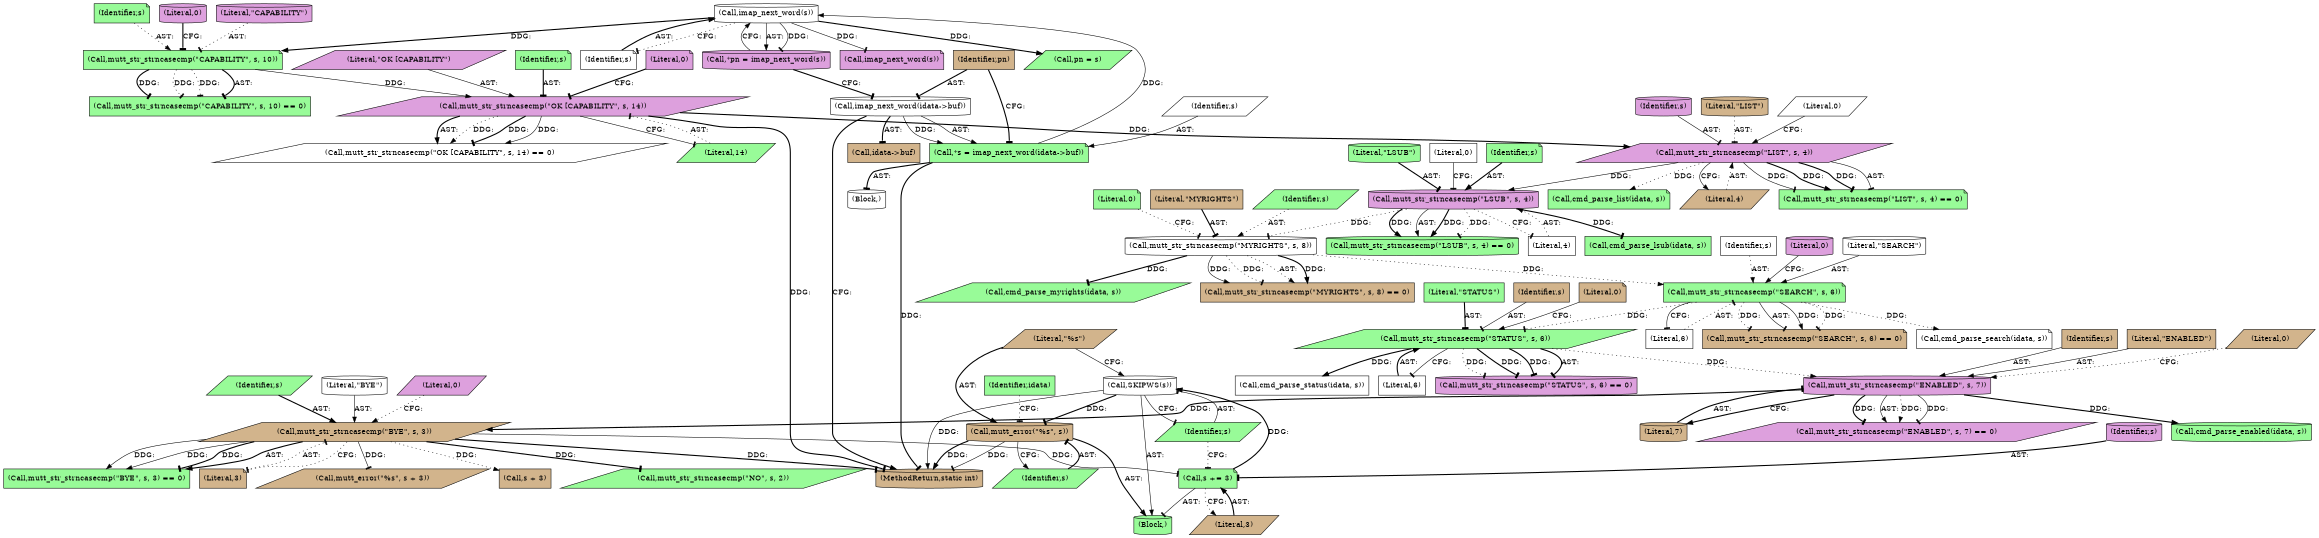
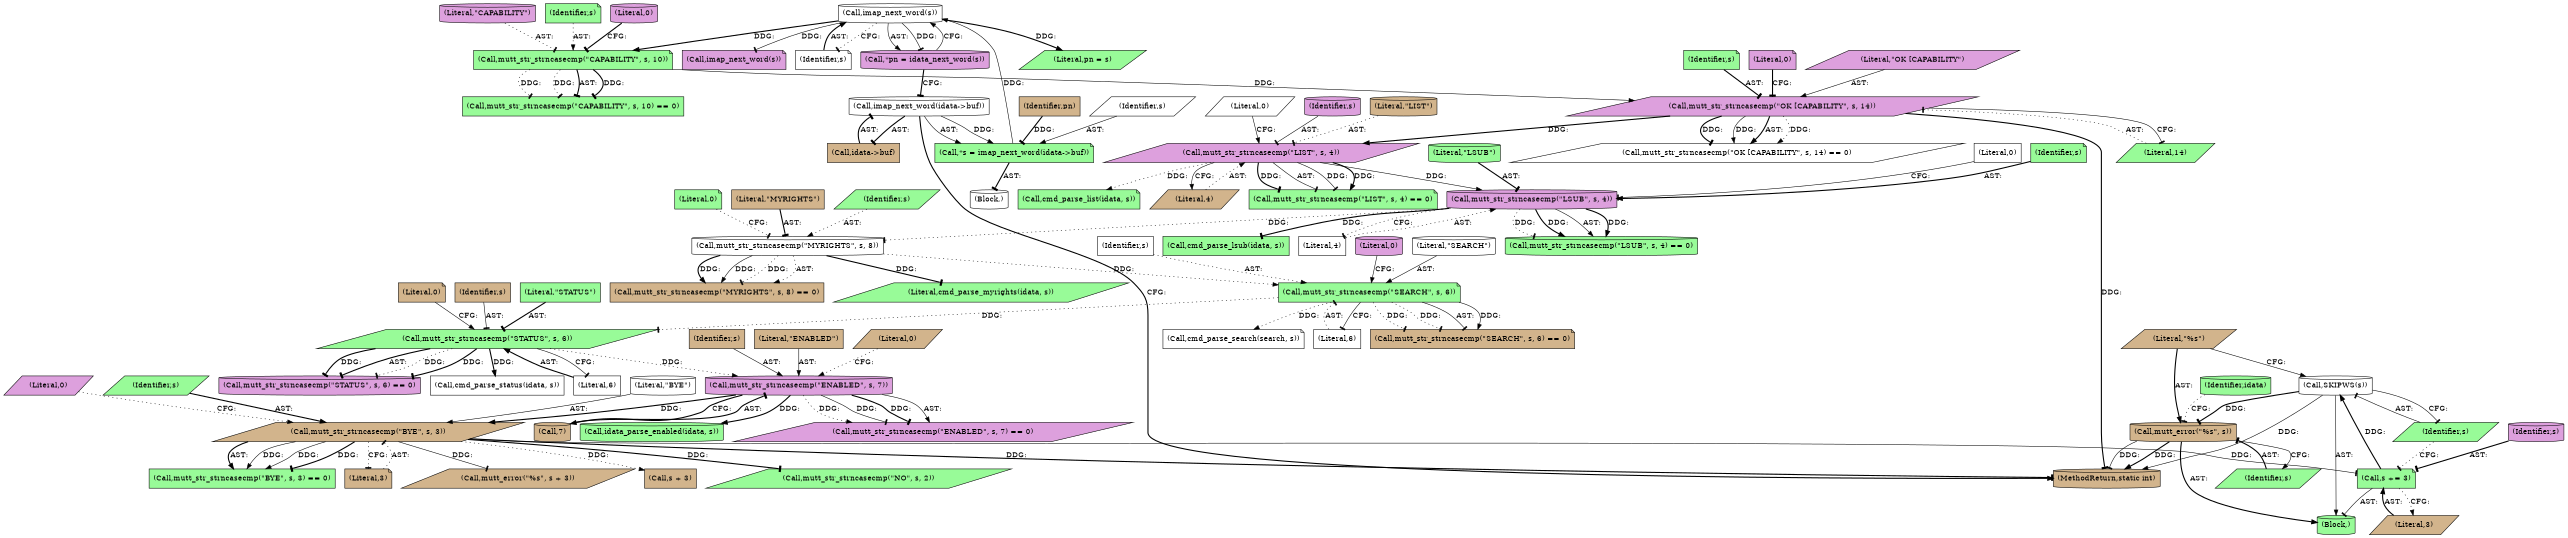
(766, 60) -> (925, 60)
(1078, 60) -> (1083, 60)
(943, 83) -> (859, 128)
(1017, 106) -> (1046, 130)
(1053, 292) -> (981, 292)
(901, 309) -> none
(1984, 339) -> (1234, 339)
(1020, 386) -> (2236, 386)
(1664, 432) -> (552, 432)
(2242, 432) -> (652, 432)
